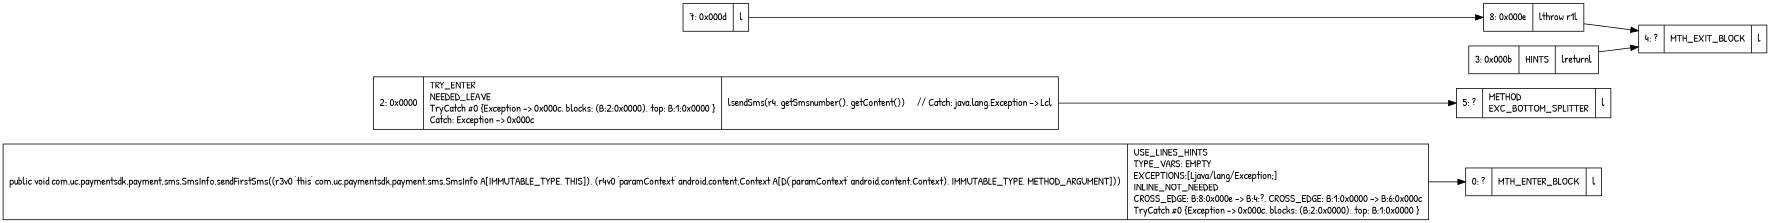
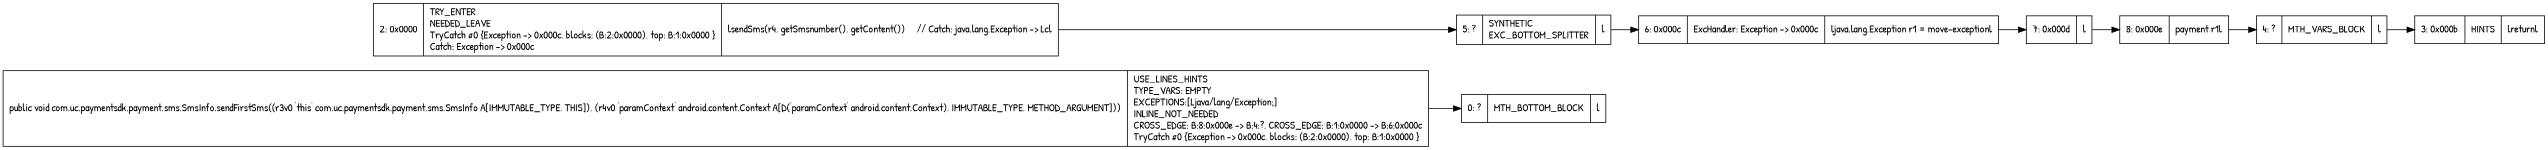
(1558, 17) -> (2199, 29)
none -> (1819, 30)
(1708, 39) -> (2327, 29)
(1615, 50) -> (2397, 30)
(1505, 97) -> (1511, 24)
(1539, 181) -> (1539, 108)
